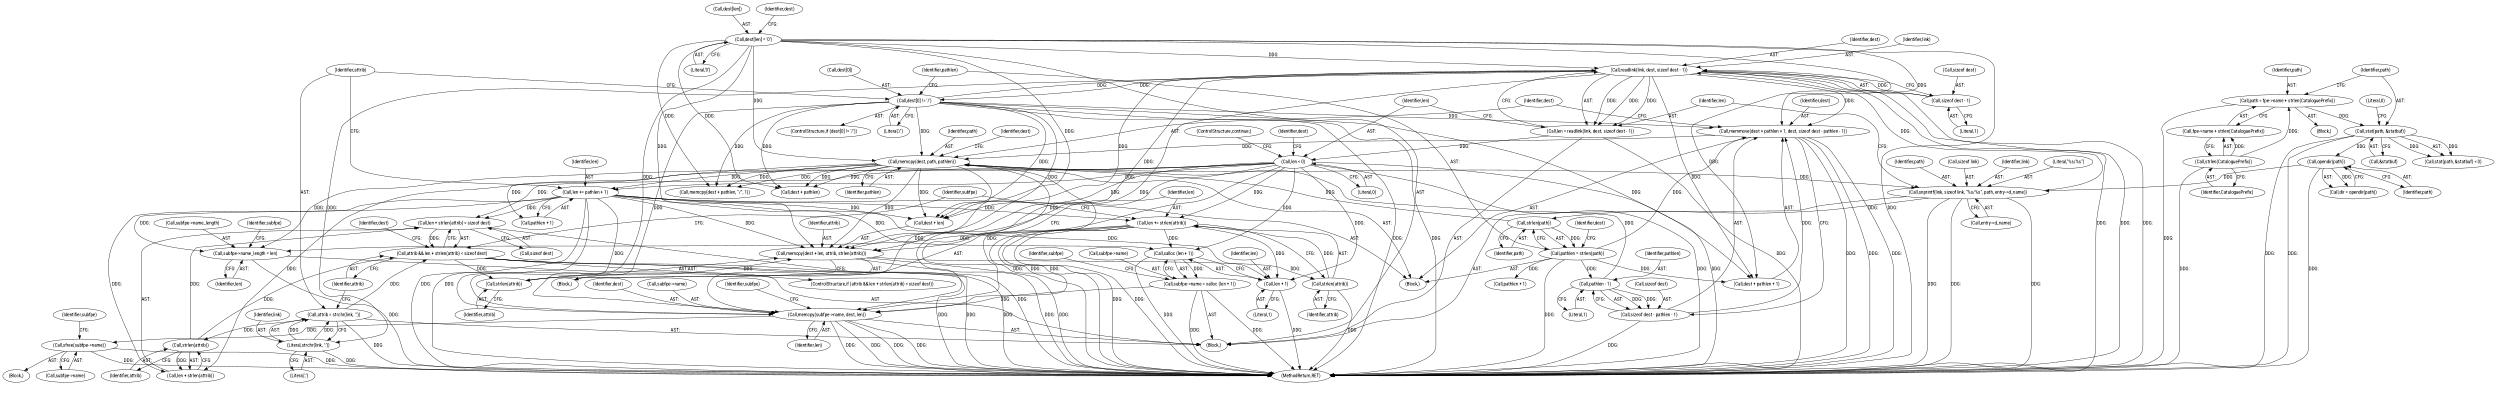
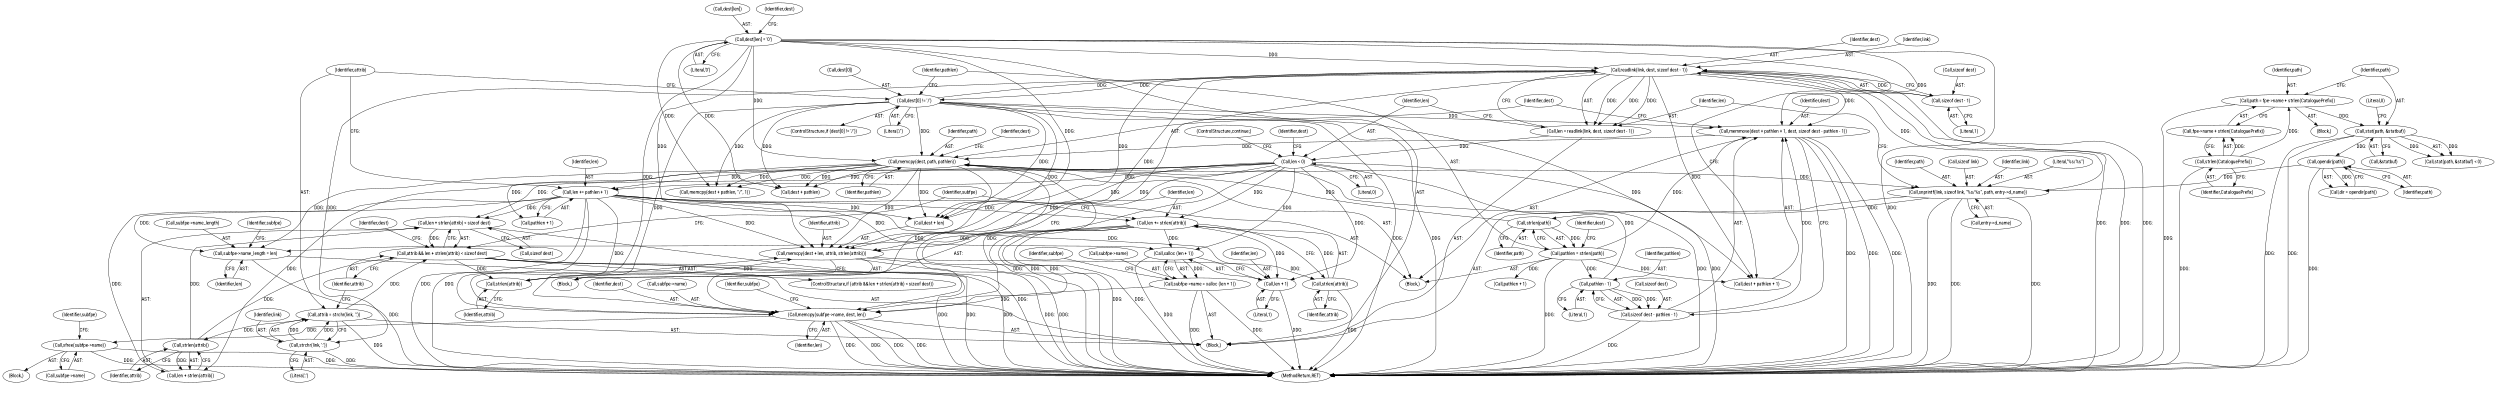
(1715, 162) -> (1715, 162)
(308, 345) -> (308, 345)
(1728, 363) -> none
